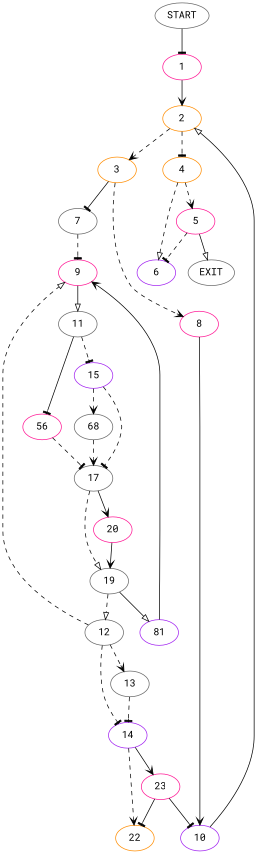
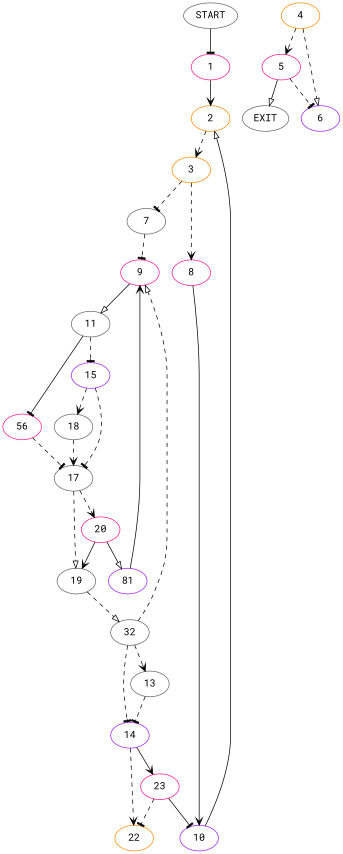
(182, 142) -> none
(99, 194) -> (170, 194)
(94, 427) -> (74, 427)
(102, 501) -> (85, 501)
(132, 604) -> (112, 552)
(104, 633) -> (130, 633)
(149, 811) -> (148, 811)
